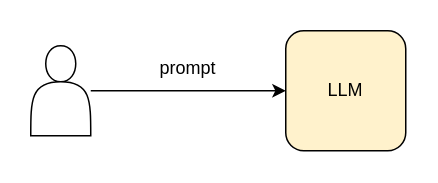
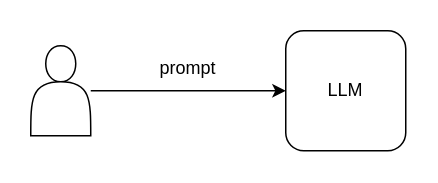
(346, 91) -> (346, 91)
